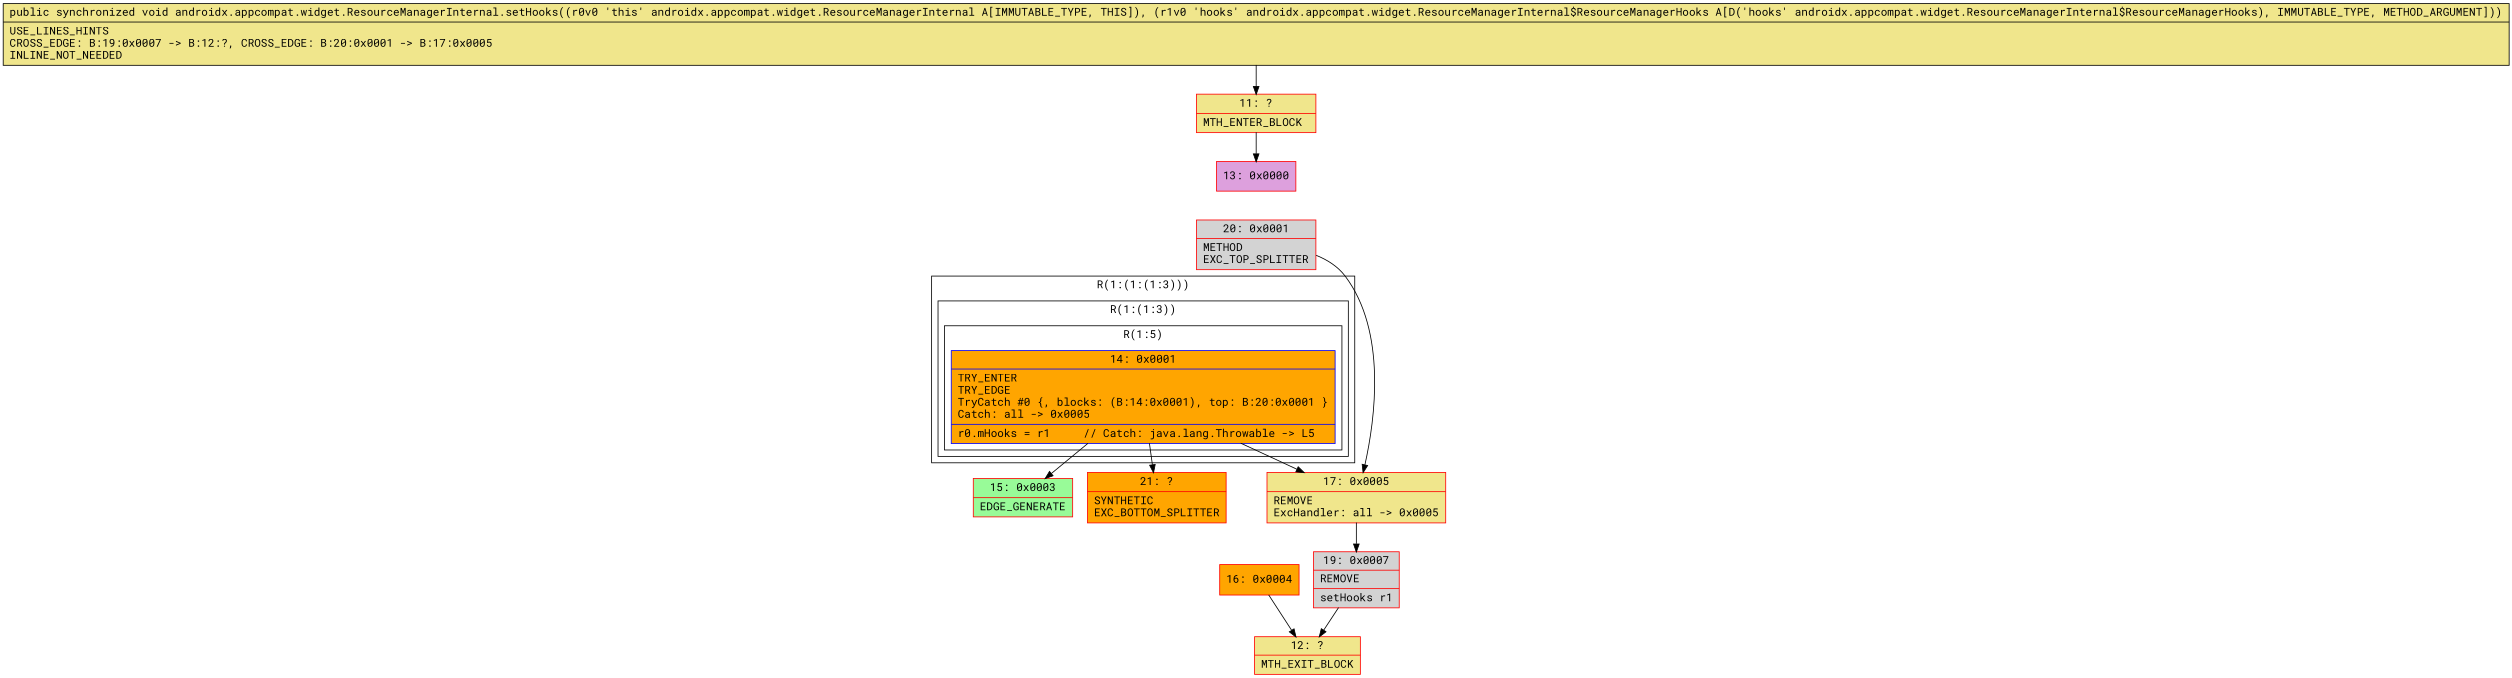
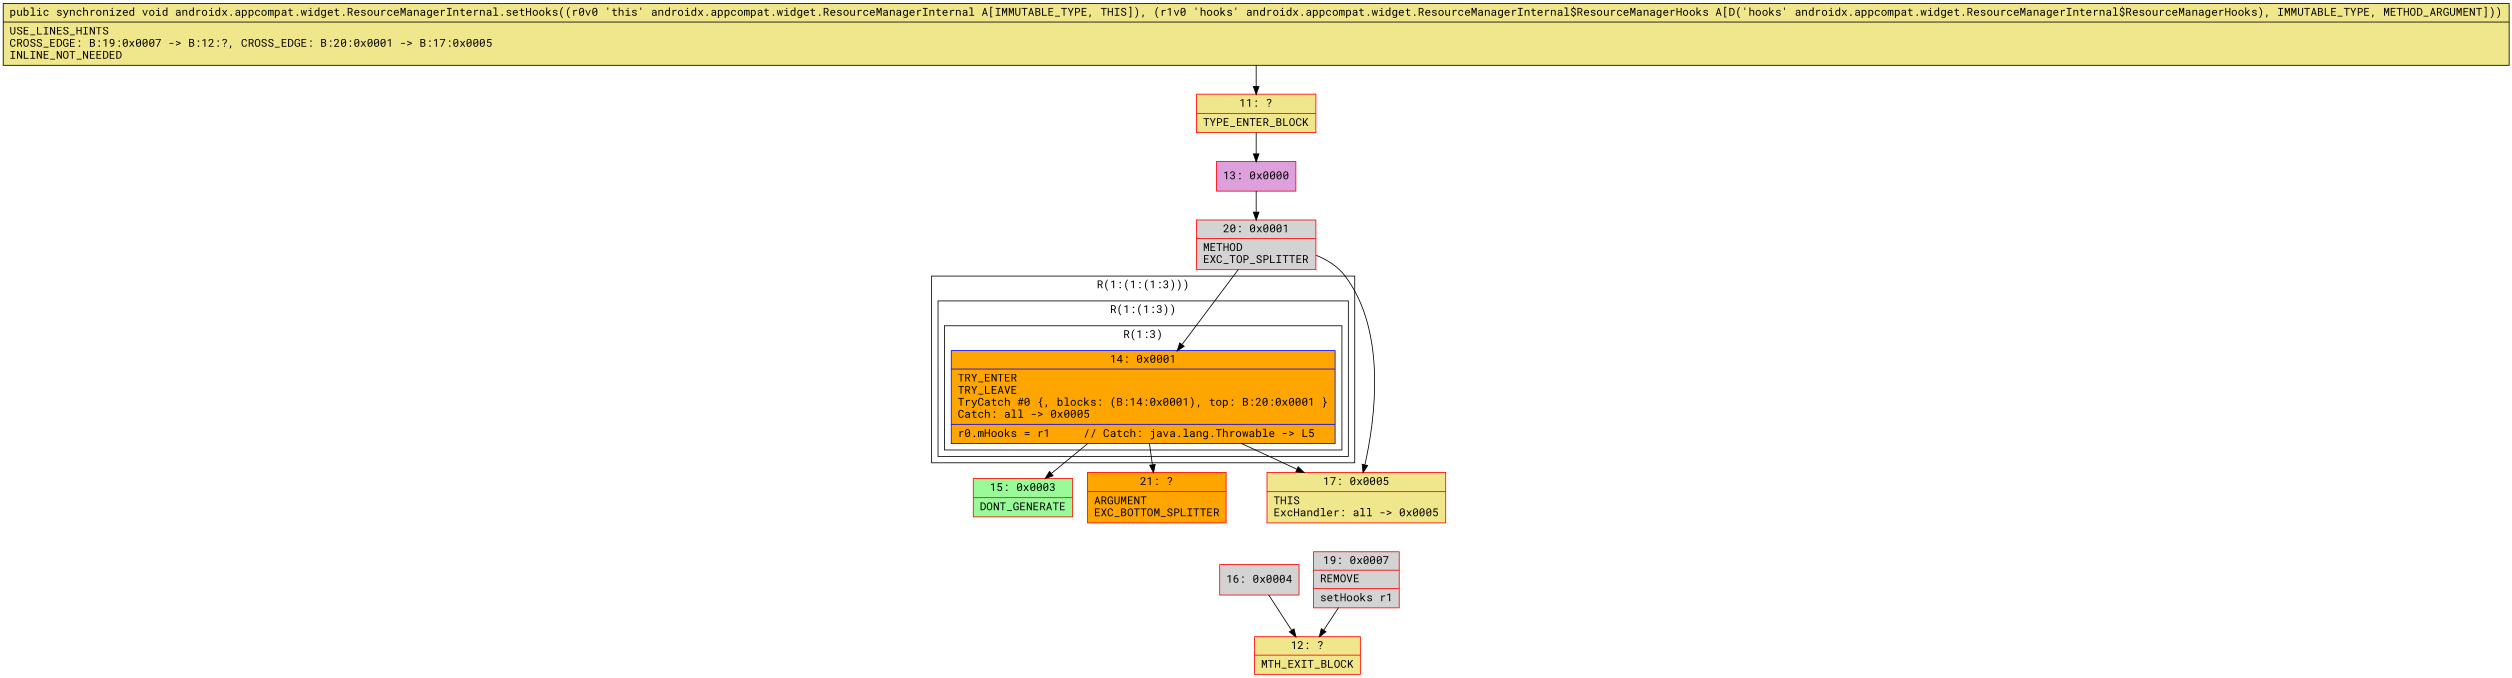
(1253, 123) -> (1256, 123)
none -> (1256, 201)
none -> (1210, 307)
(1143, 335) -> (1143, 335)
(985, 390) -> (988, 390)
(1124, 501) -> (1121, 501)
(1293, 501) -> (1287, 501)
(1023, 507) -> (1023, 507)
(1356, 533) -> none
(1259, 580) -> (1259, 580)
